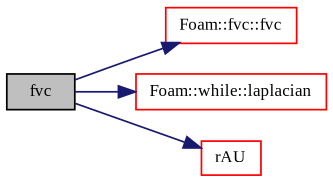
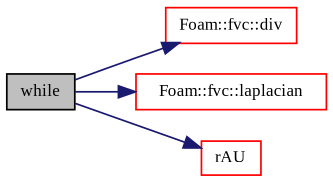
(231, 26) -> (231, 26)
(41, 92) -> (41, 92)
(231, 92) -> (231, 92)
